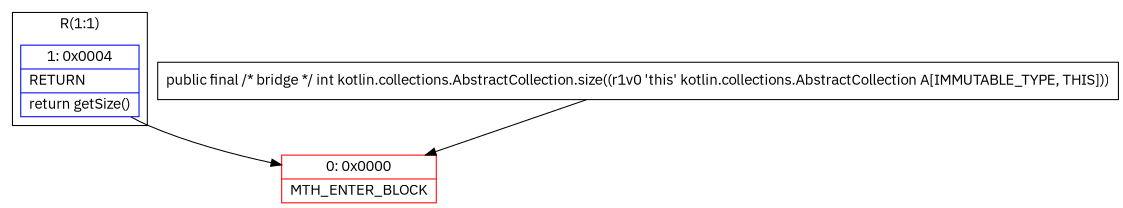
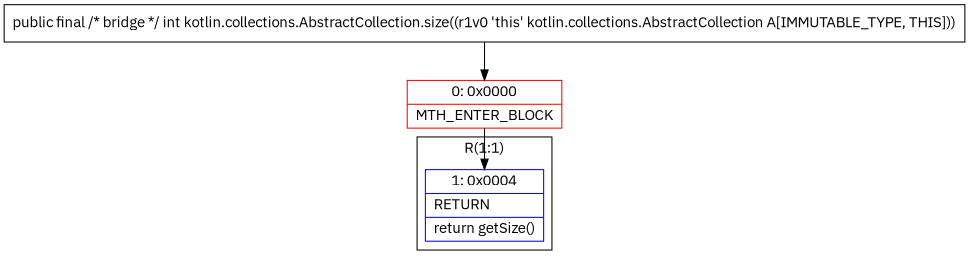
(200, 144) -> (485, 144)
